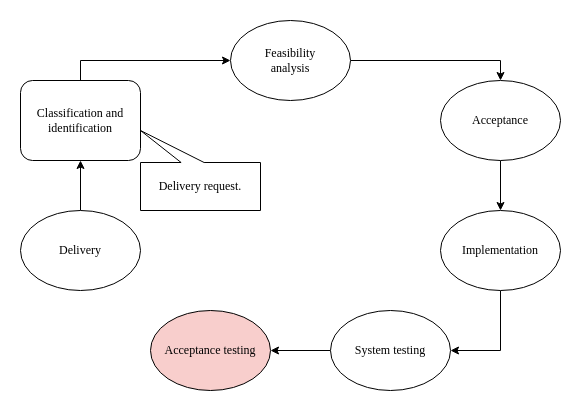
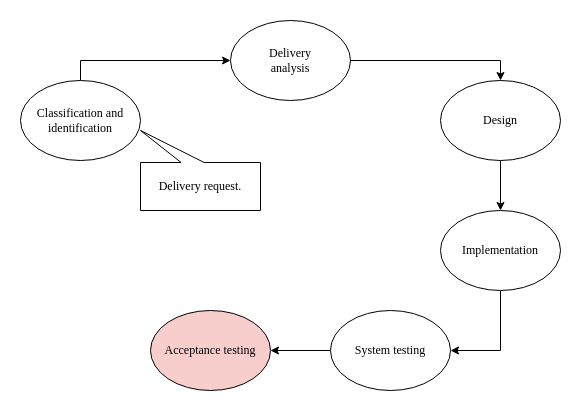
(291, 61) -> (291, 61)
(81, 121) -> (81, 121)
(501, 121) -> (501, 121)
(81, 189) -> none
(81, 251) -> none
